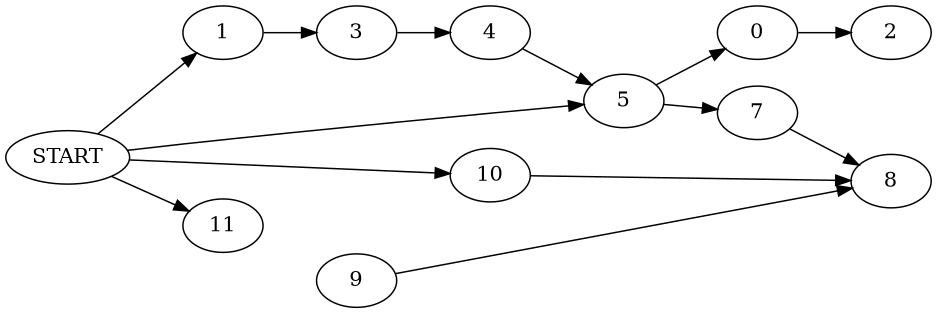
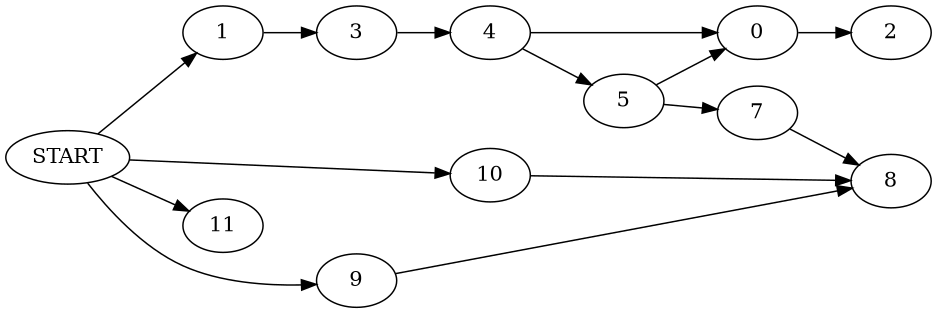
none -> (617, 33)
(348, 127) -> (180, 264)
